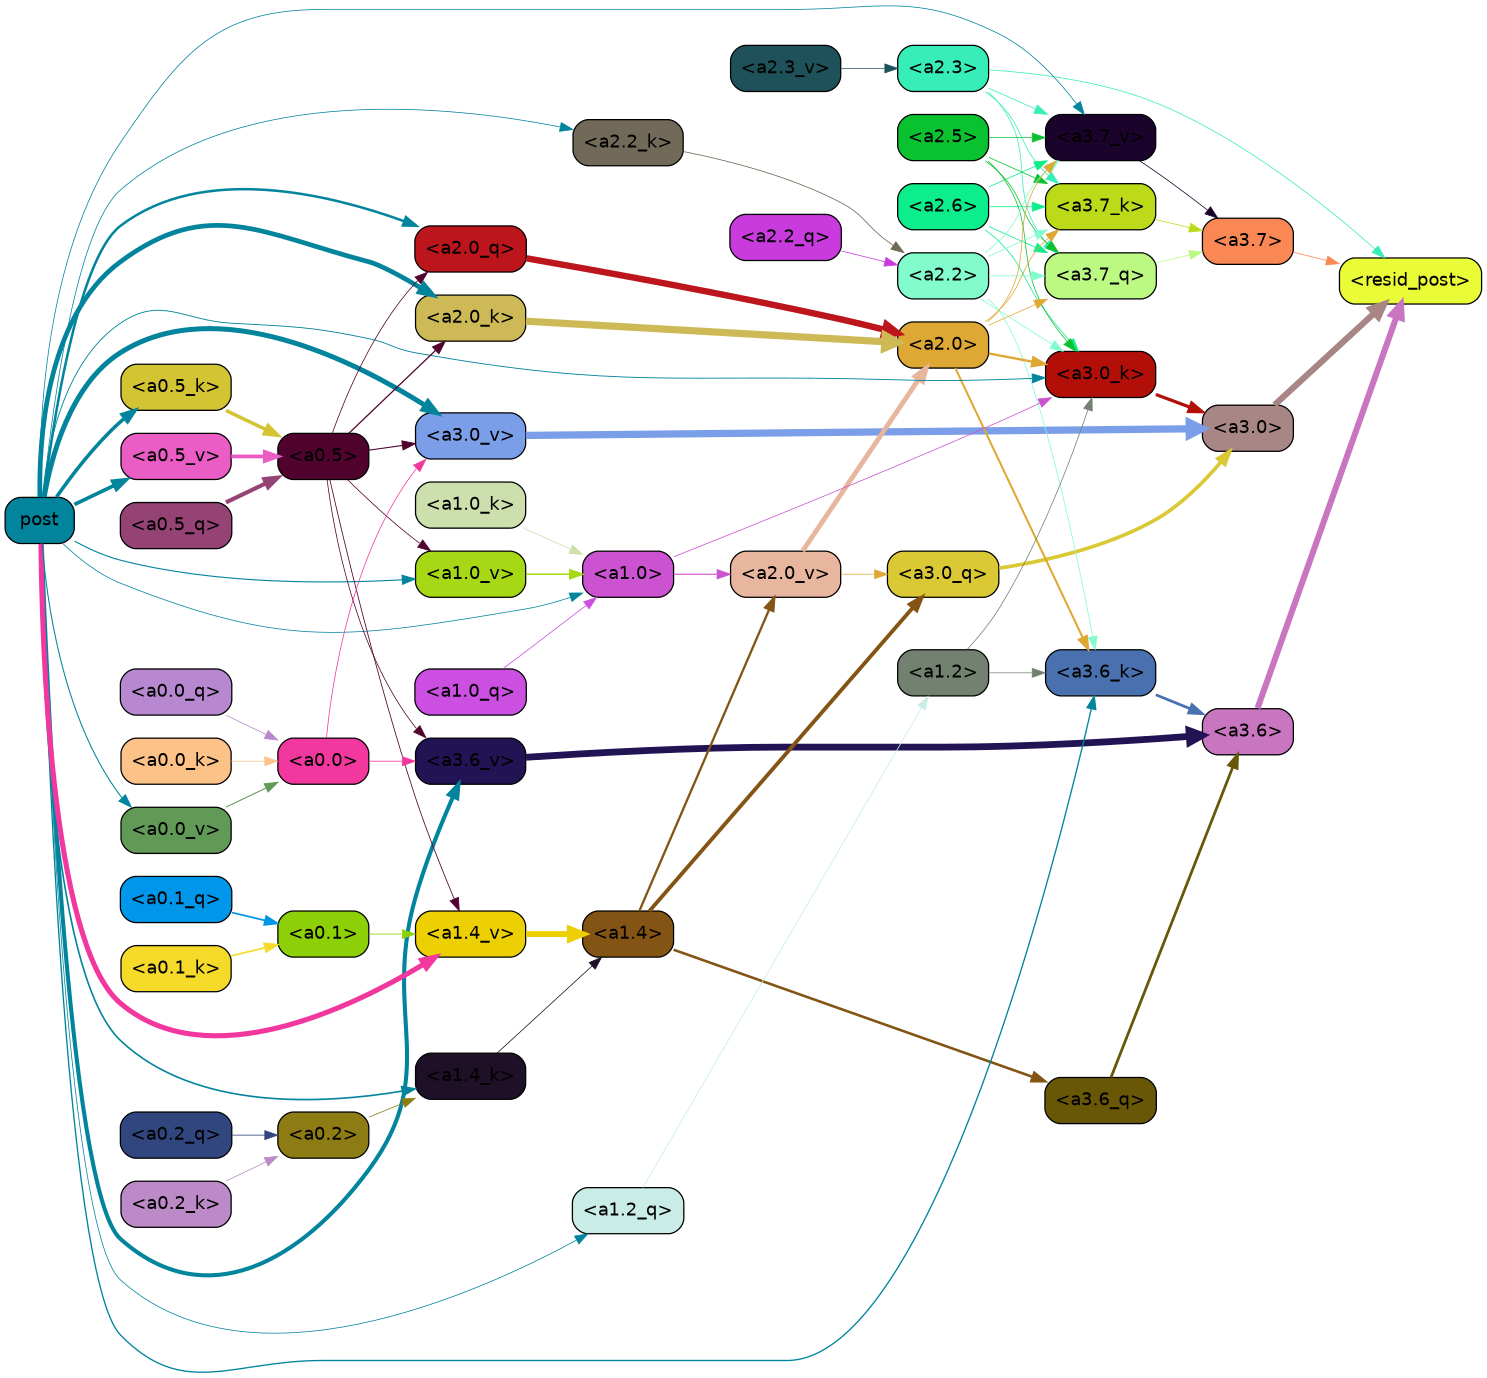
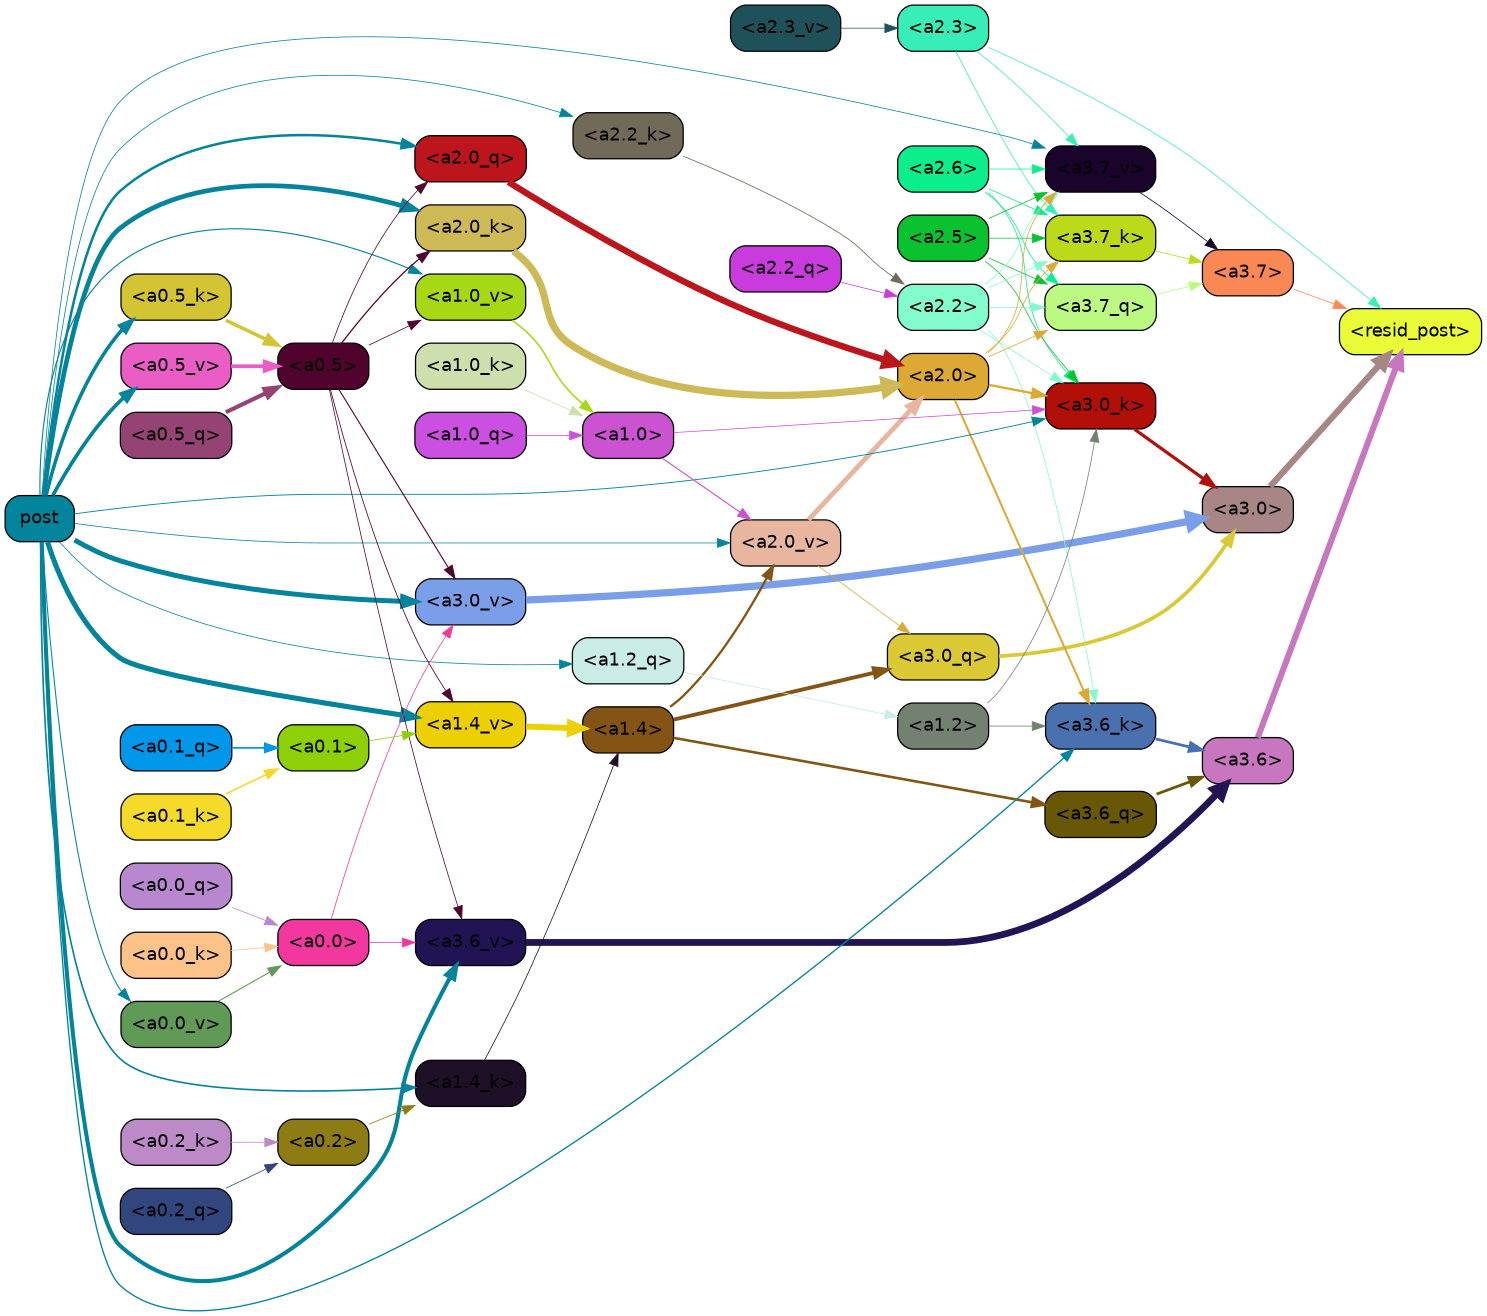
(1021, 161) -> none
(309, 631) -> (395, 543)
(86, 939) -> (192, 679)
